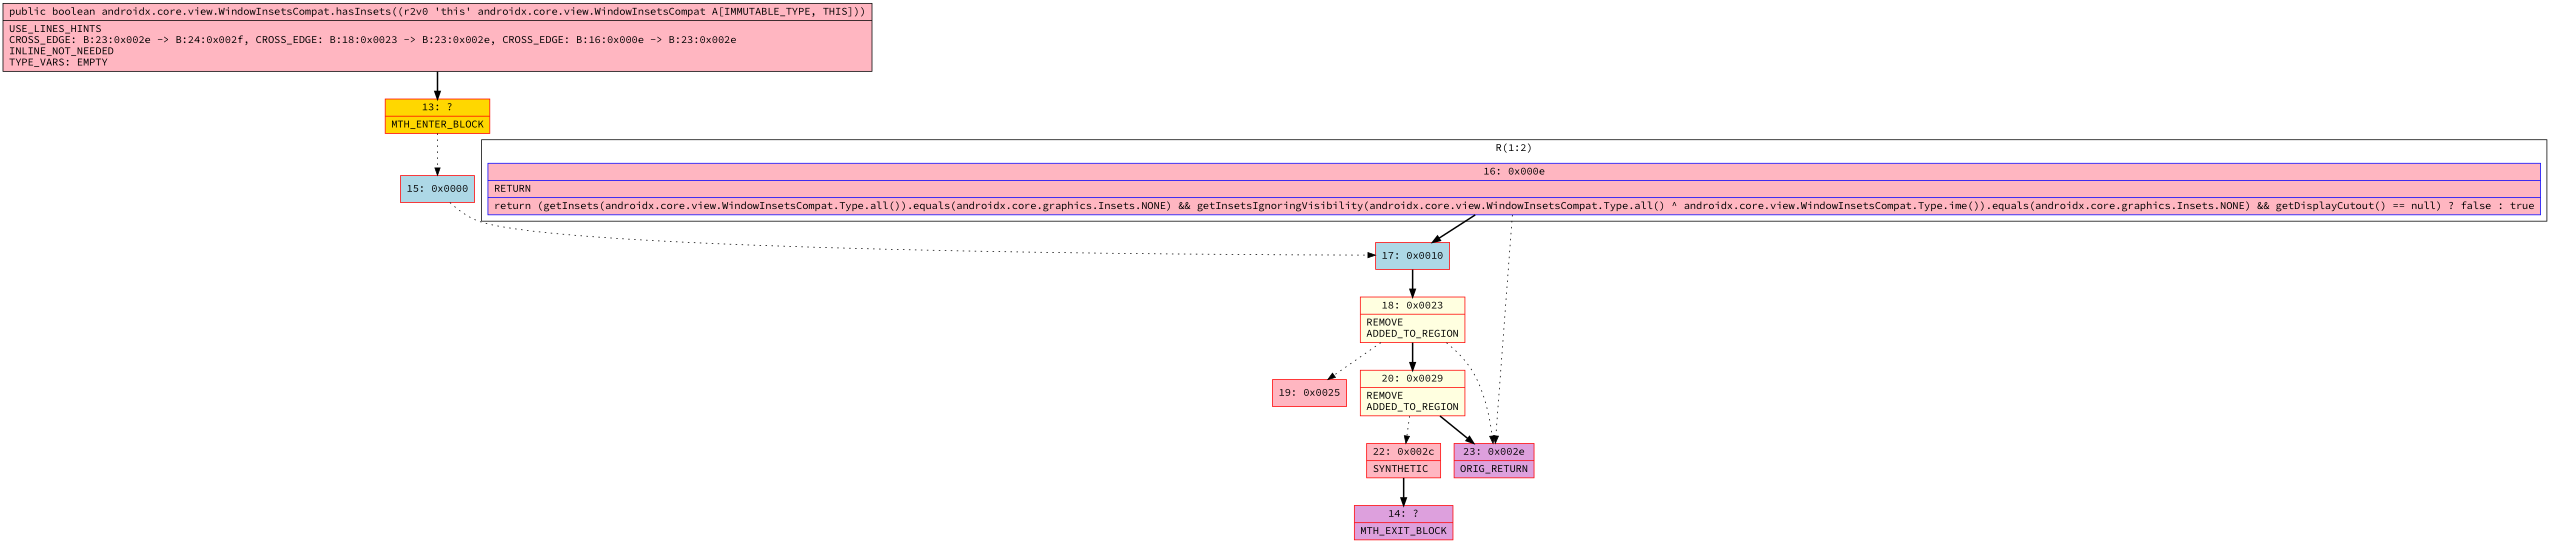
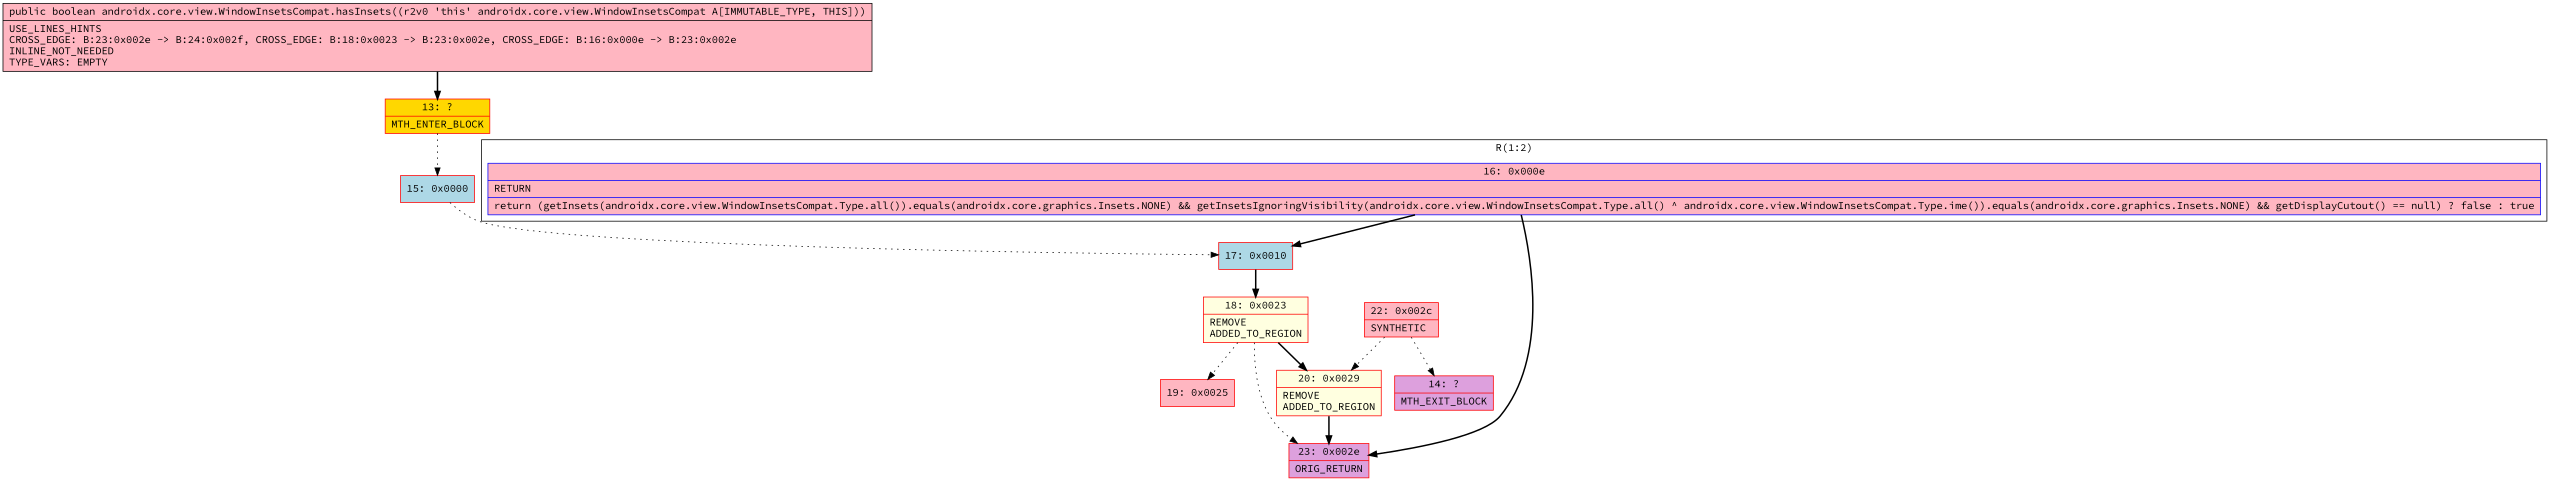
(1504, 325) -> (1519, 382)
(1408, 426) -> (1371, 351)
(1404, 488) -> (1421, 353)
